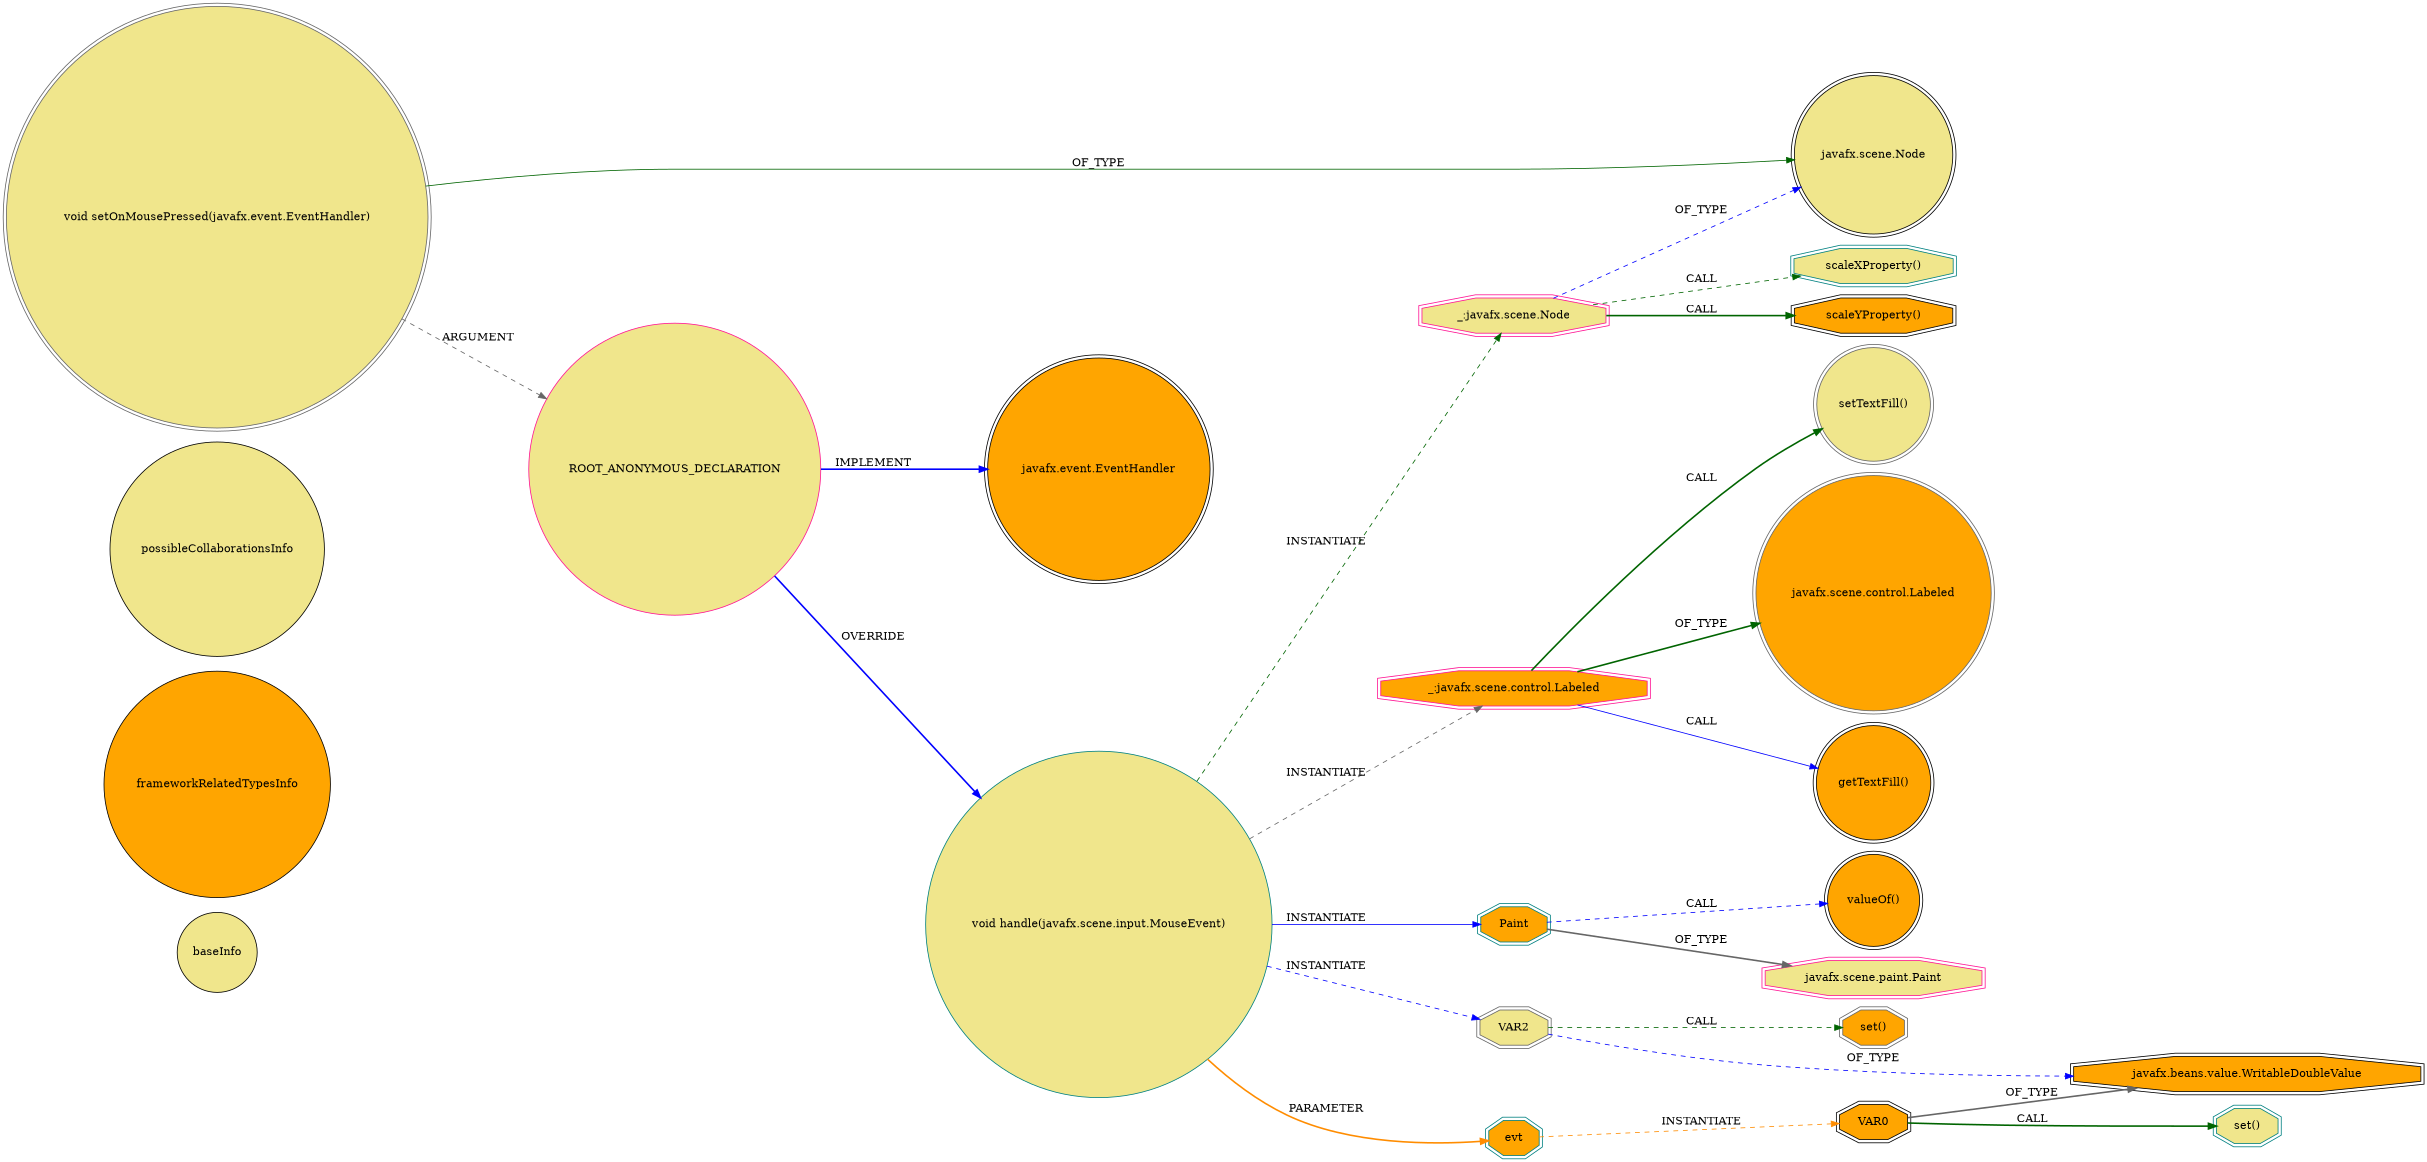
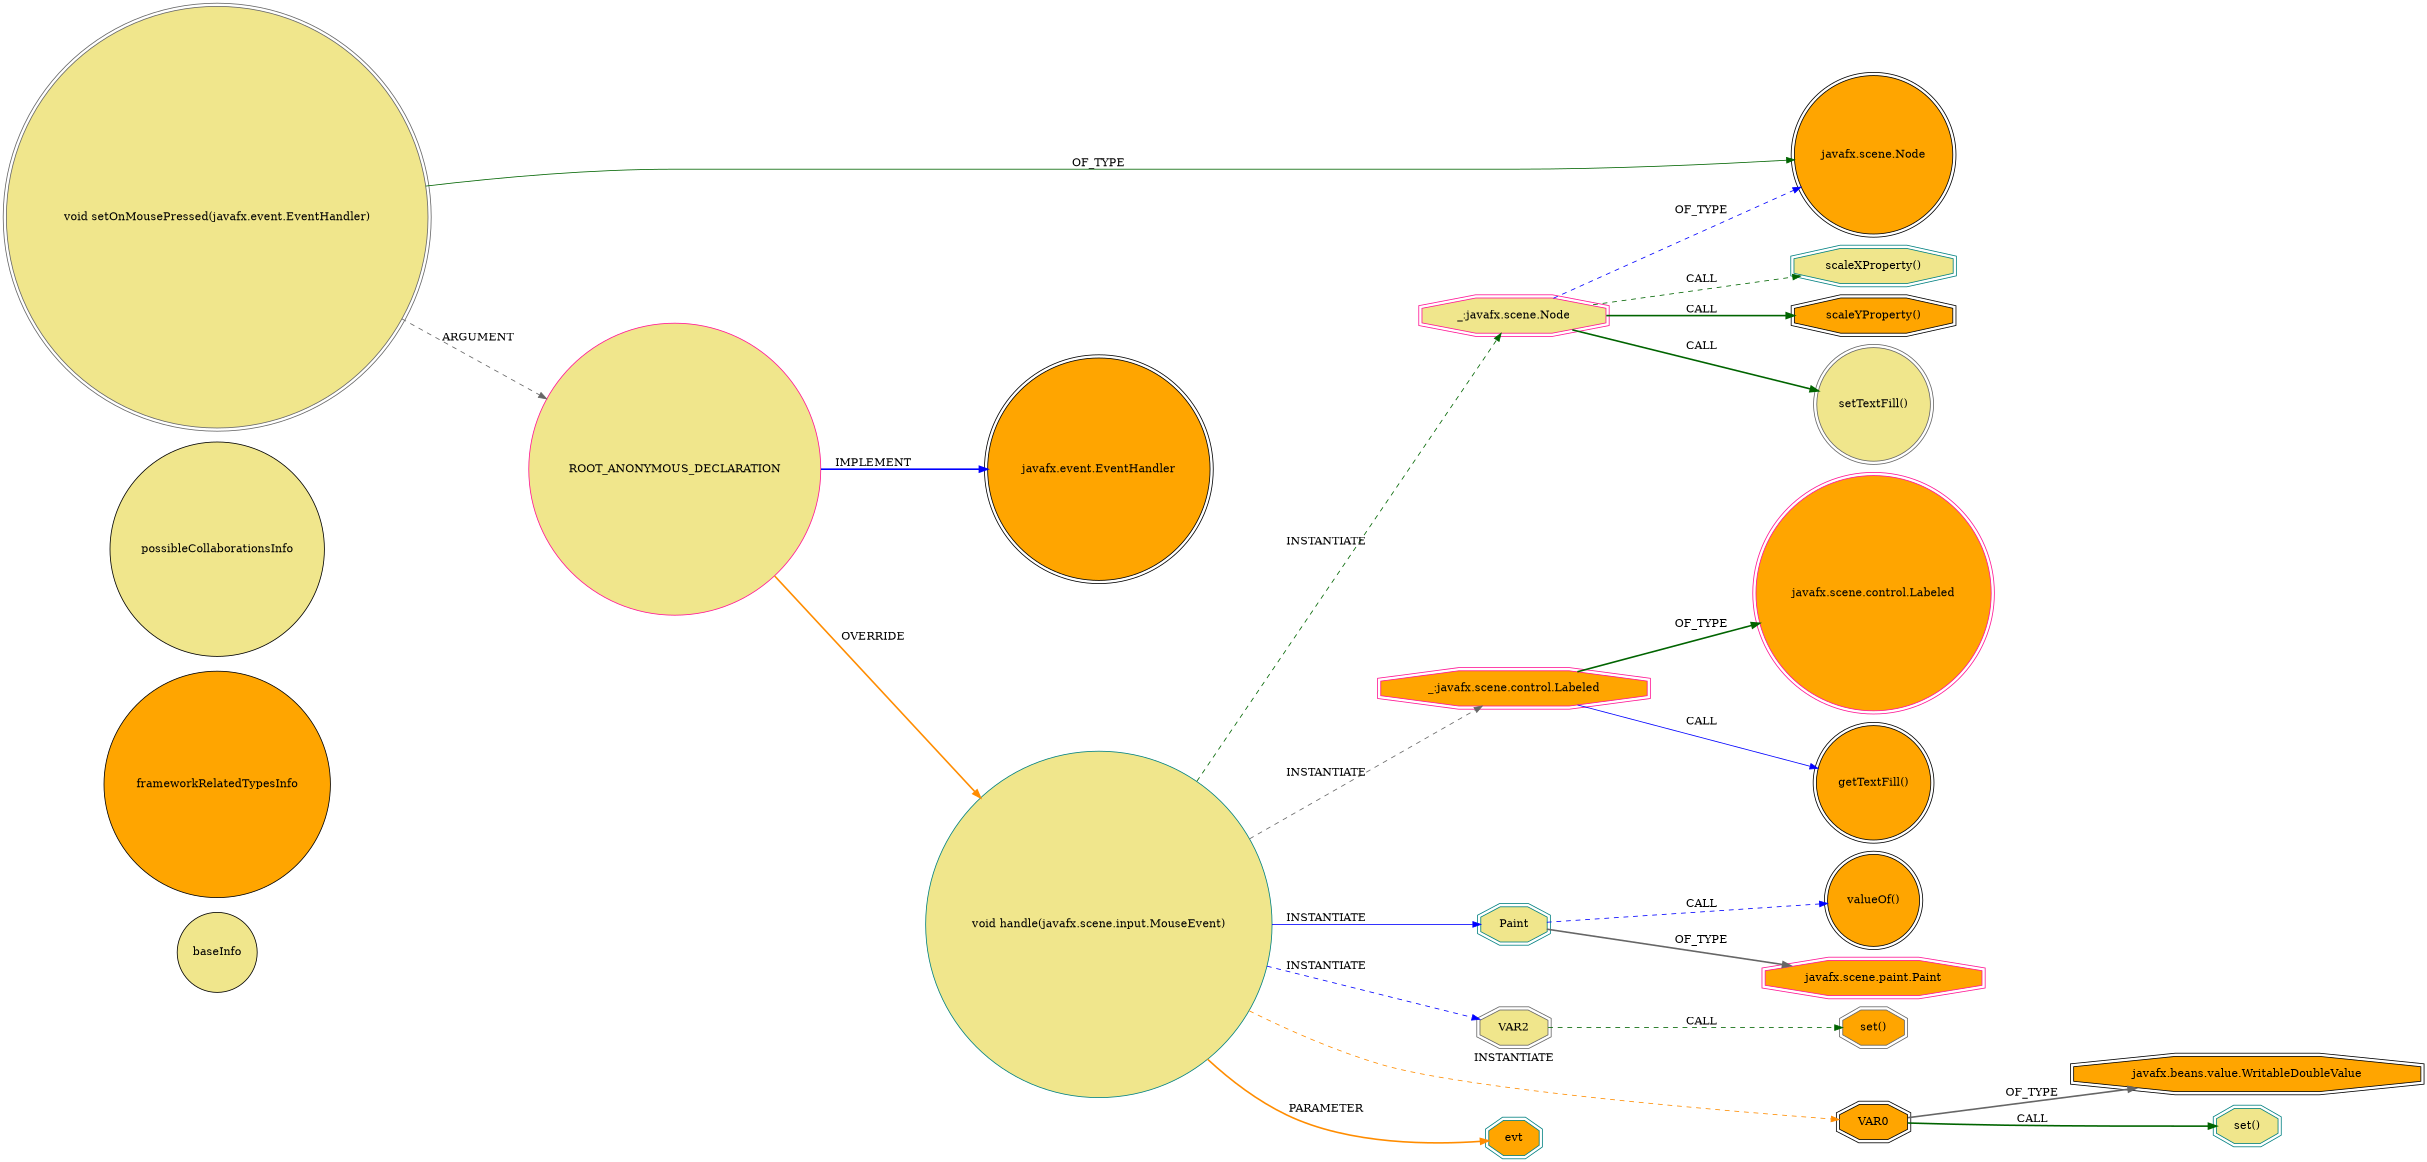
(1874, 155) -> (1874, 155)
(1665, 542) -> (1691, 359)
(1874, 593) -> (1874, 593)
(875, 684) -> (875, 684)
(1514, 924) -> (1514, 924)
(1874, 978) -> (1874, 978)
(1806, 1068) -> none
(1685, 1130) -> (1534, 1091)
